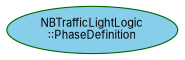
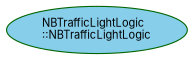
(92, 30) -> (97, 30)
